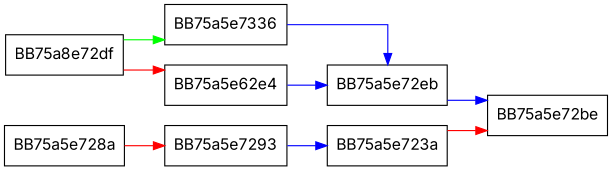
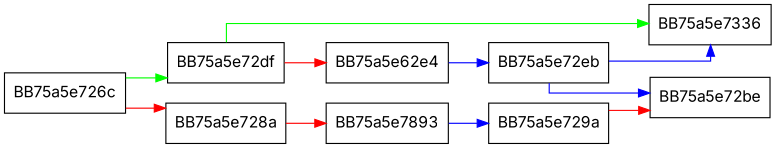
(352, 25) -> (662, 61)
(64, 55) -> (226, 63)
none -> (65, 93)
(226, 146) -> (387, 123)
(387, 146) -> (549, 123)
